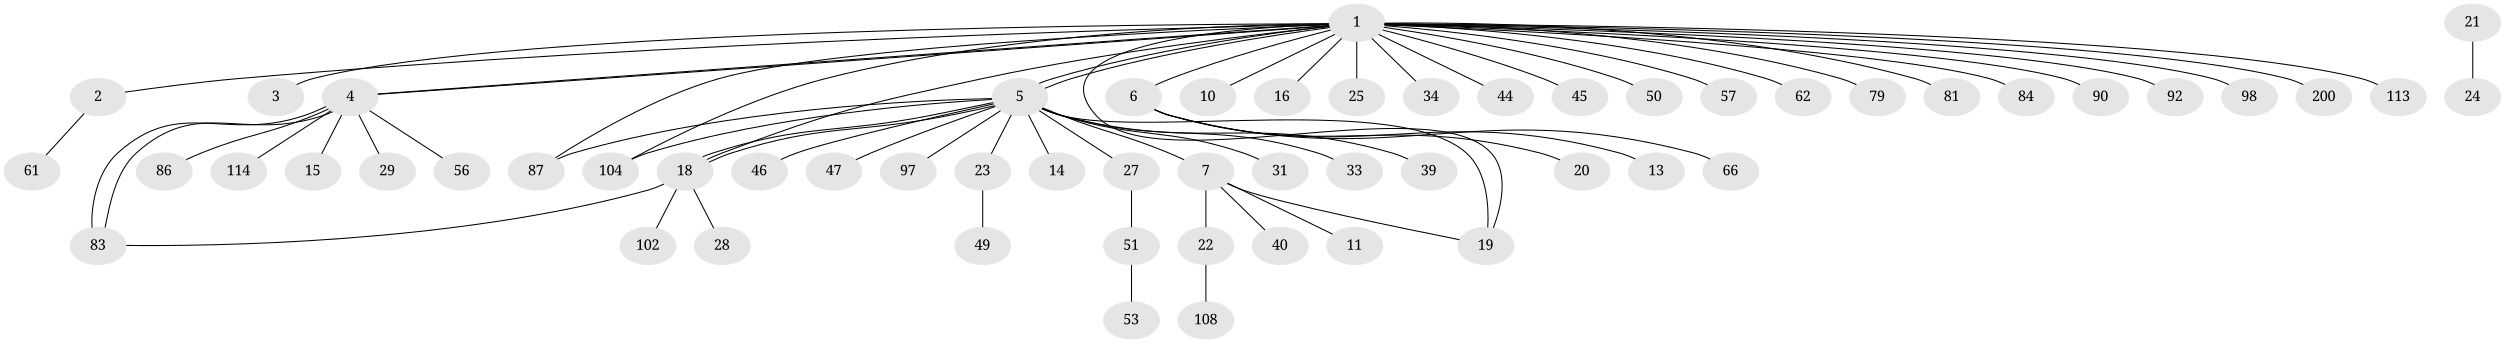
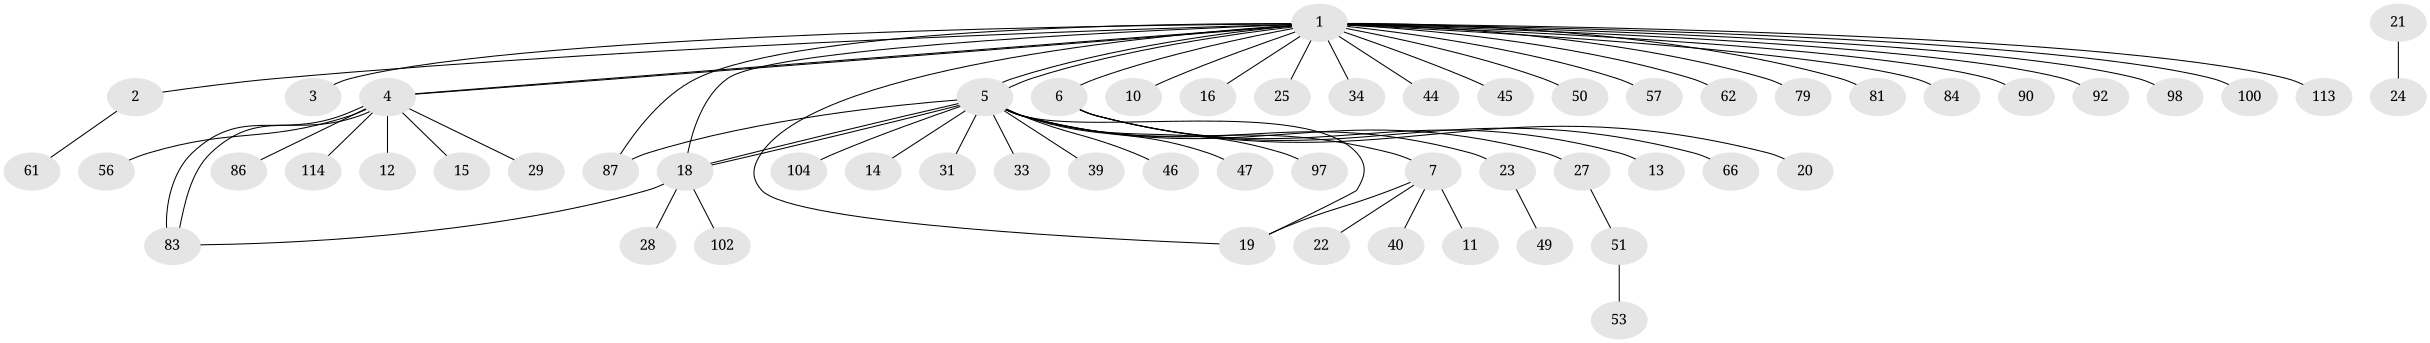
(883, 66) -> none
(2324, 97) -> (2250, 97)
none -> (388, 172)
(1206, 320) -> none
